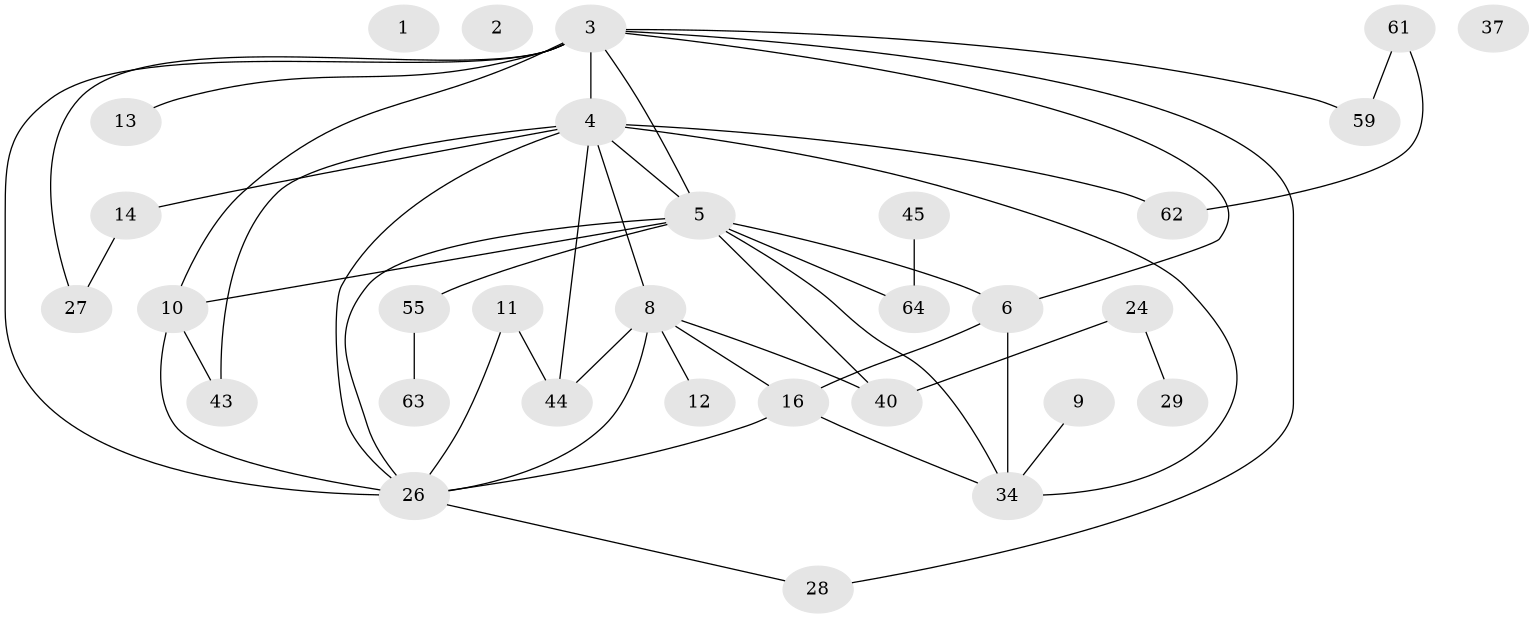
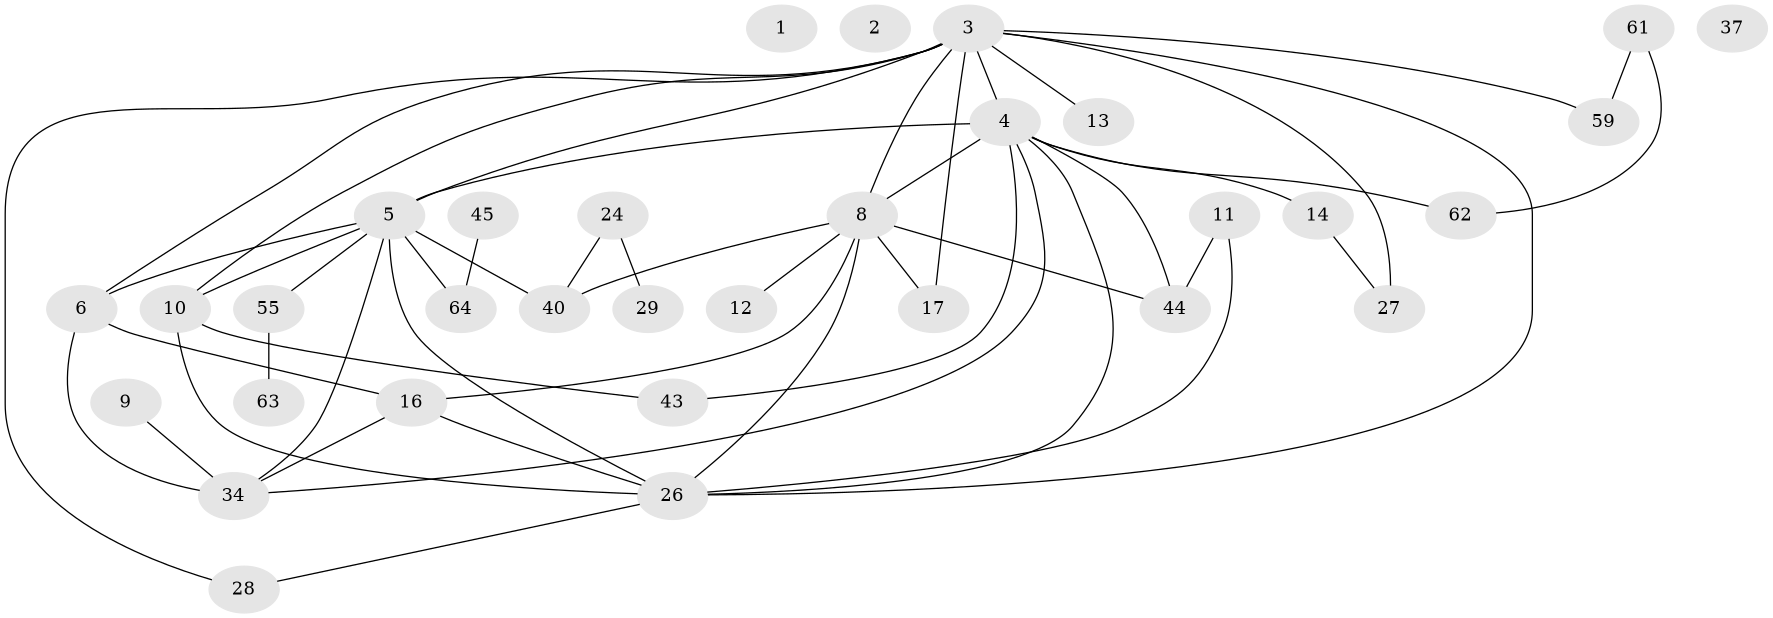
none -> (905, 117)
none -> (934, 309)
